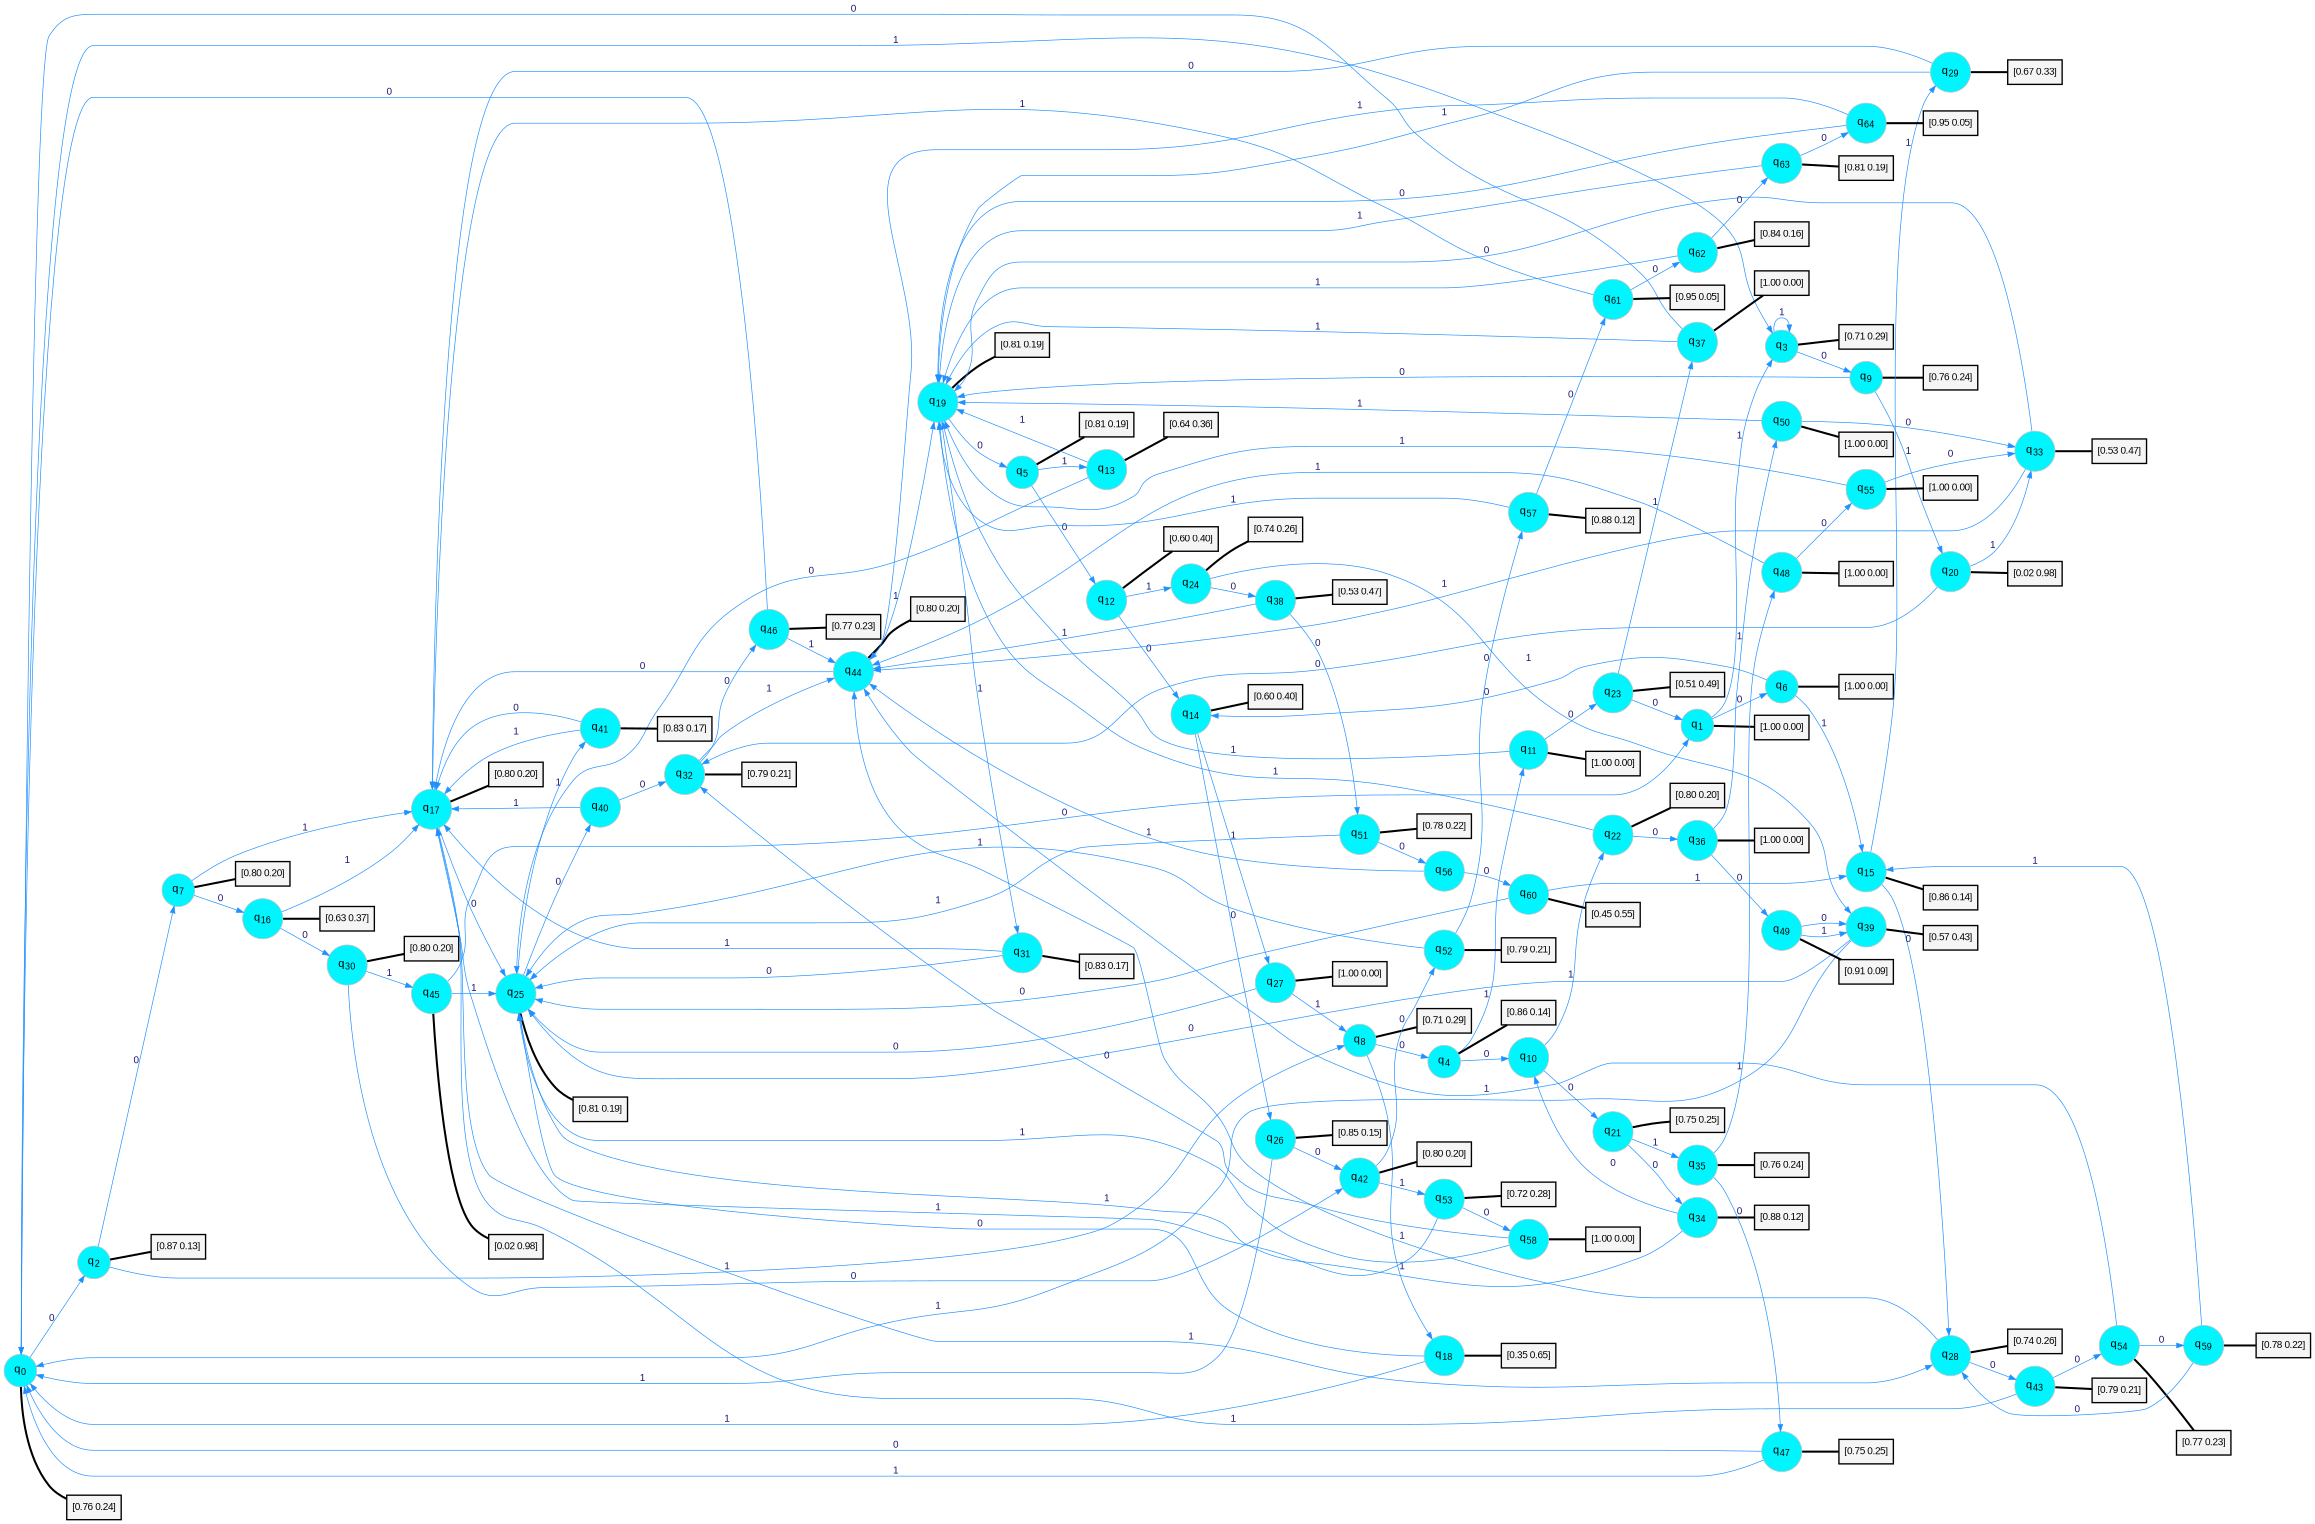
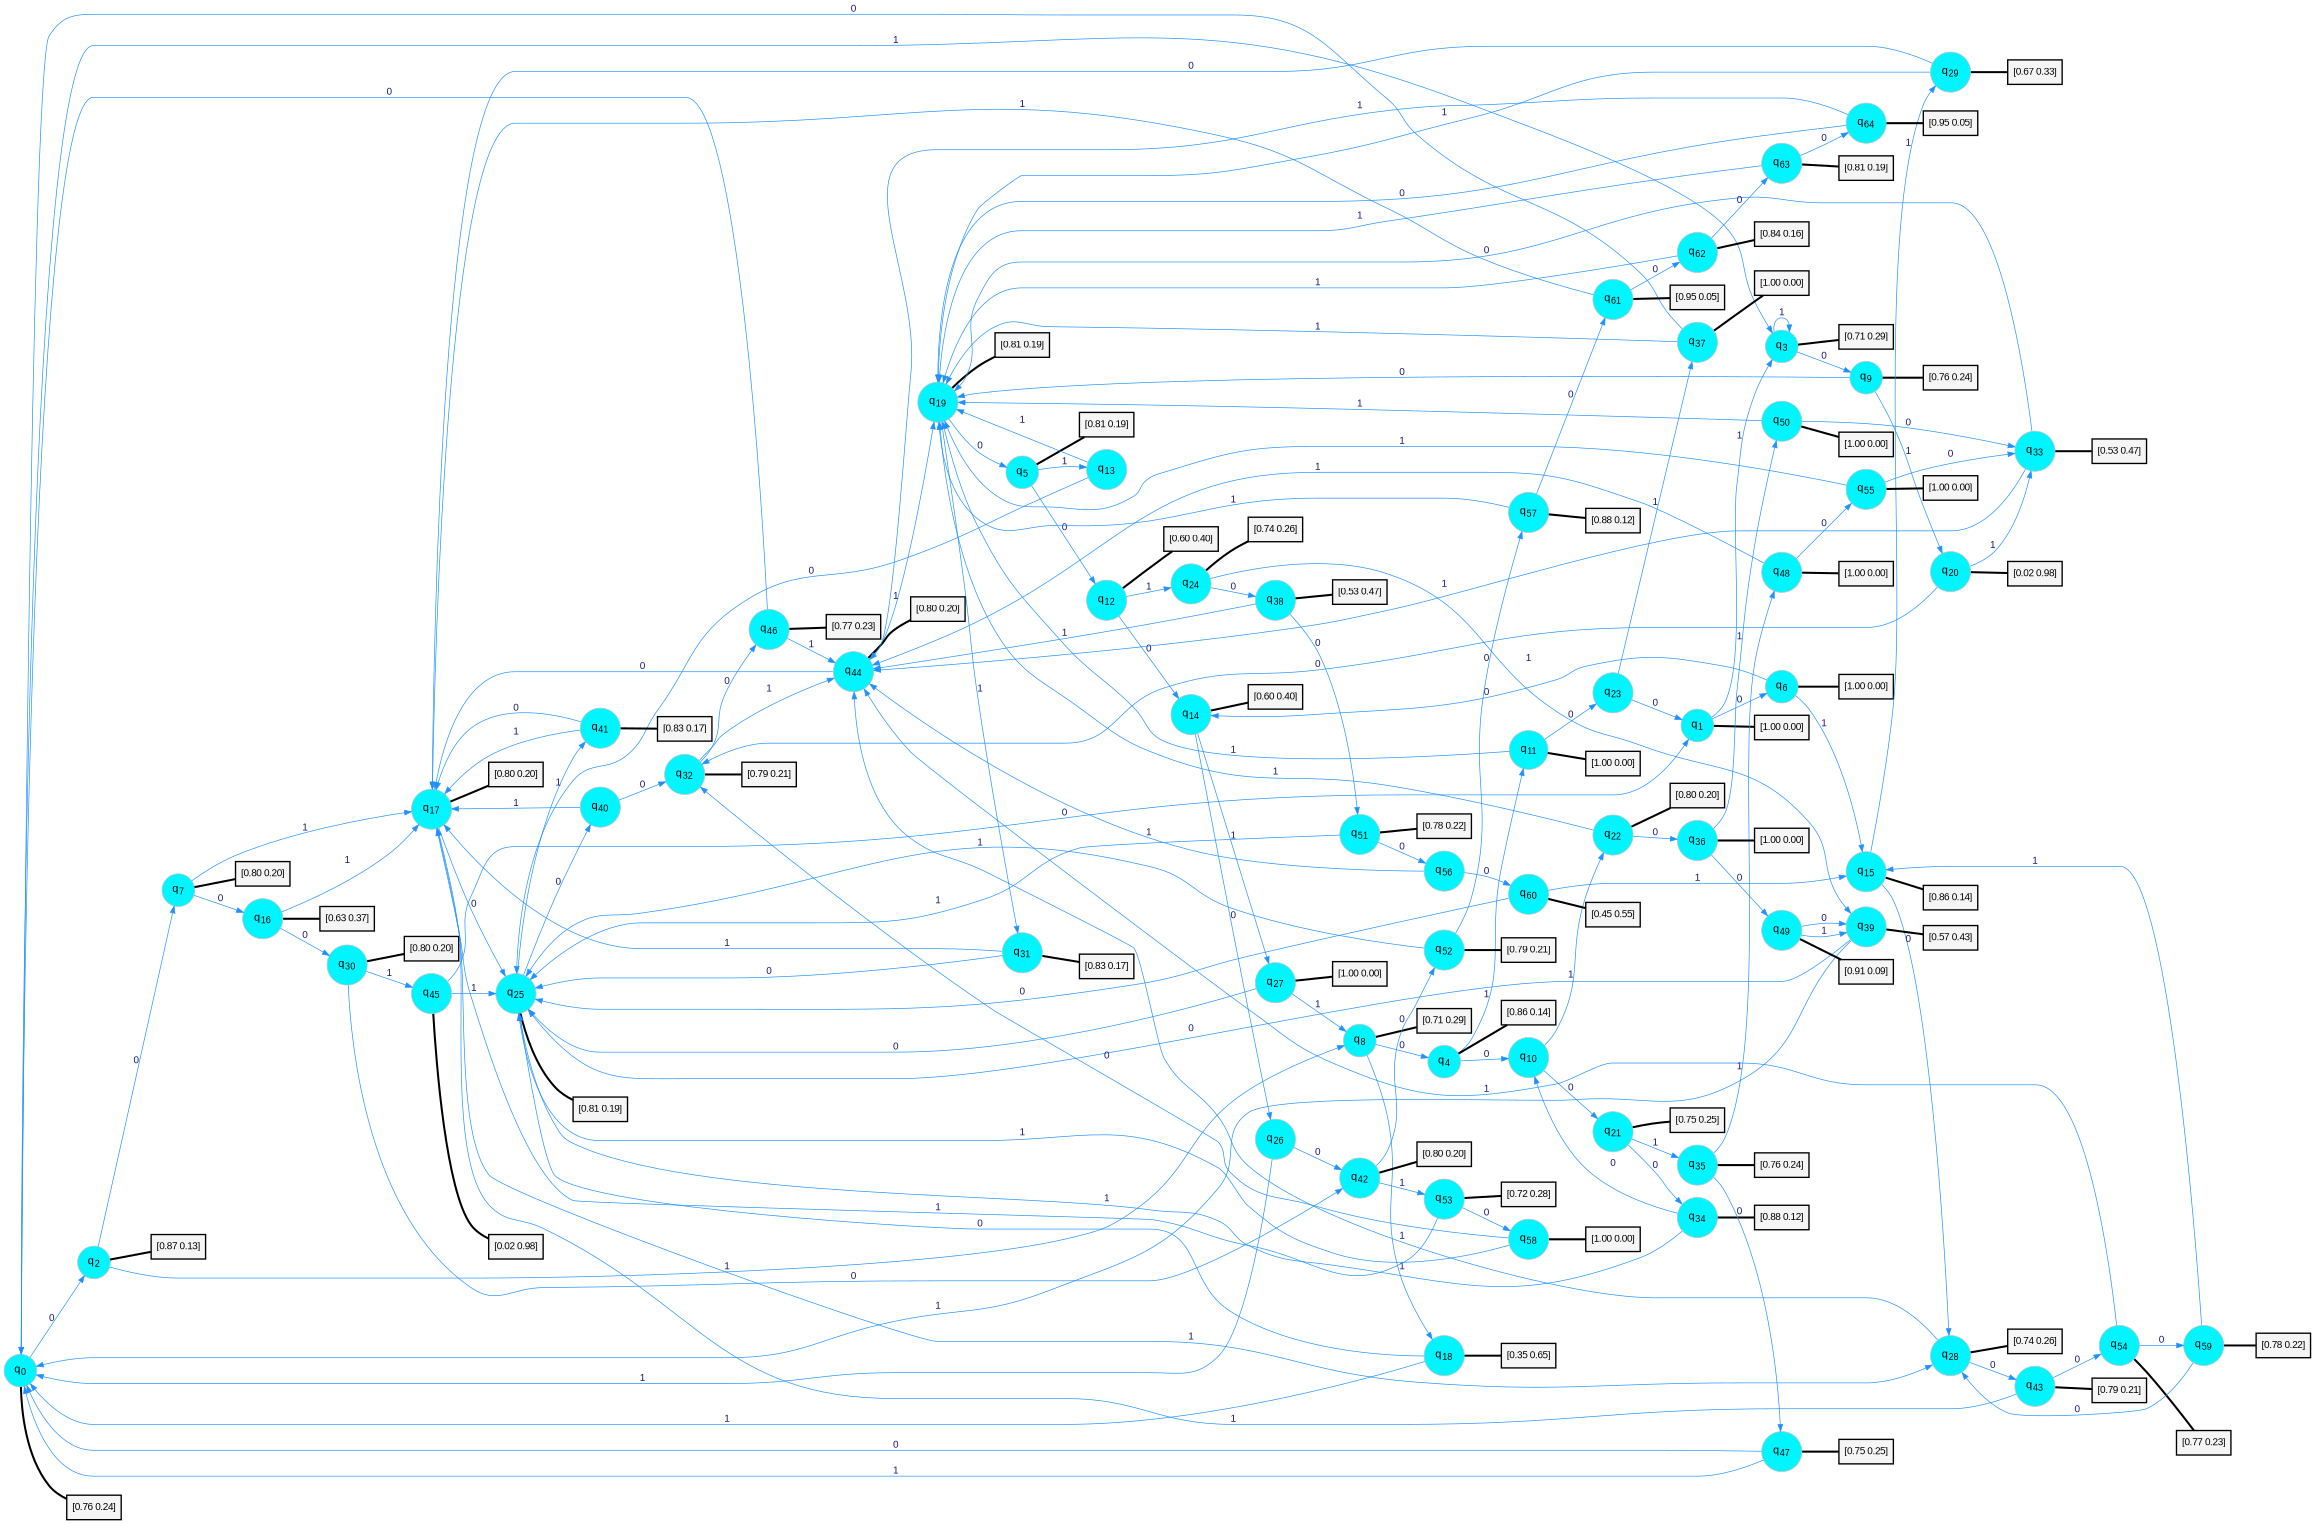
(1191, 425) -> none
(1697, 685) -> none
(1360, 1133) -> none
